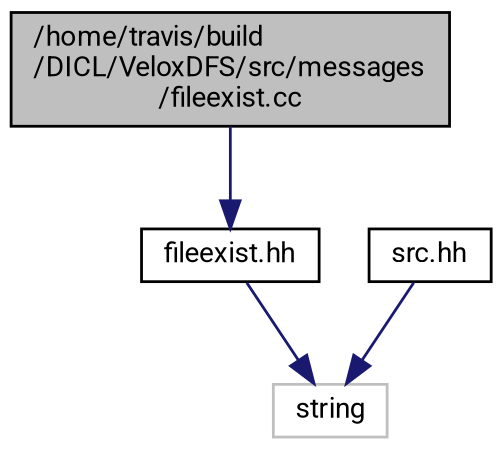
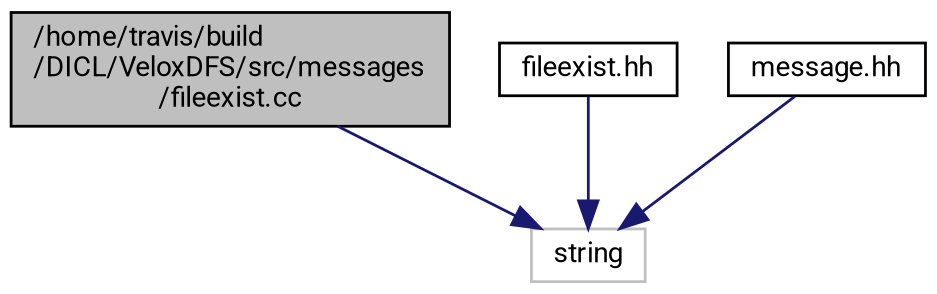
(230, 163) -> (427, 171)
(430, 255) -> (827, 69)
